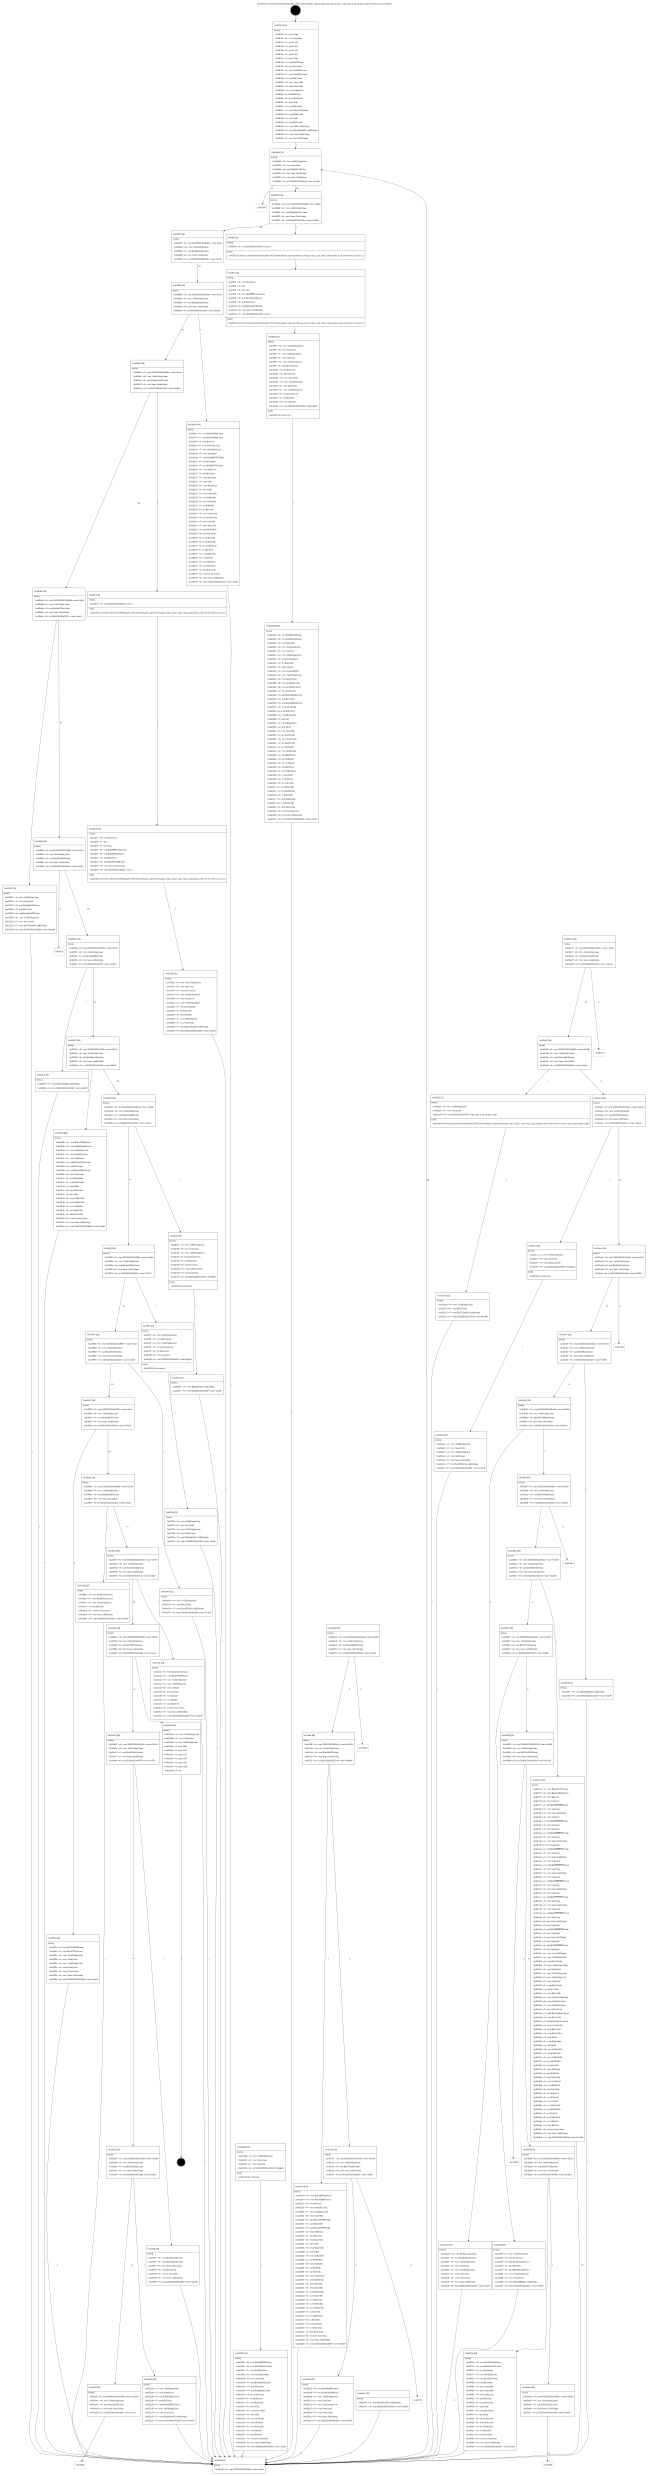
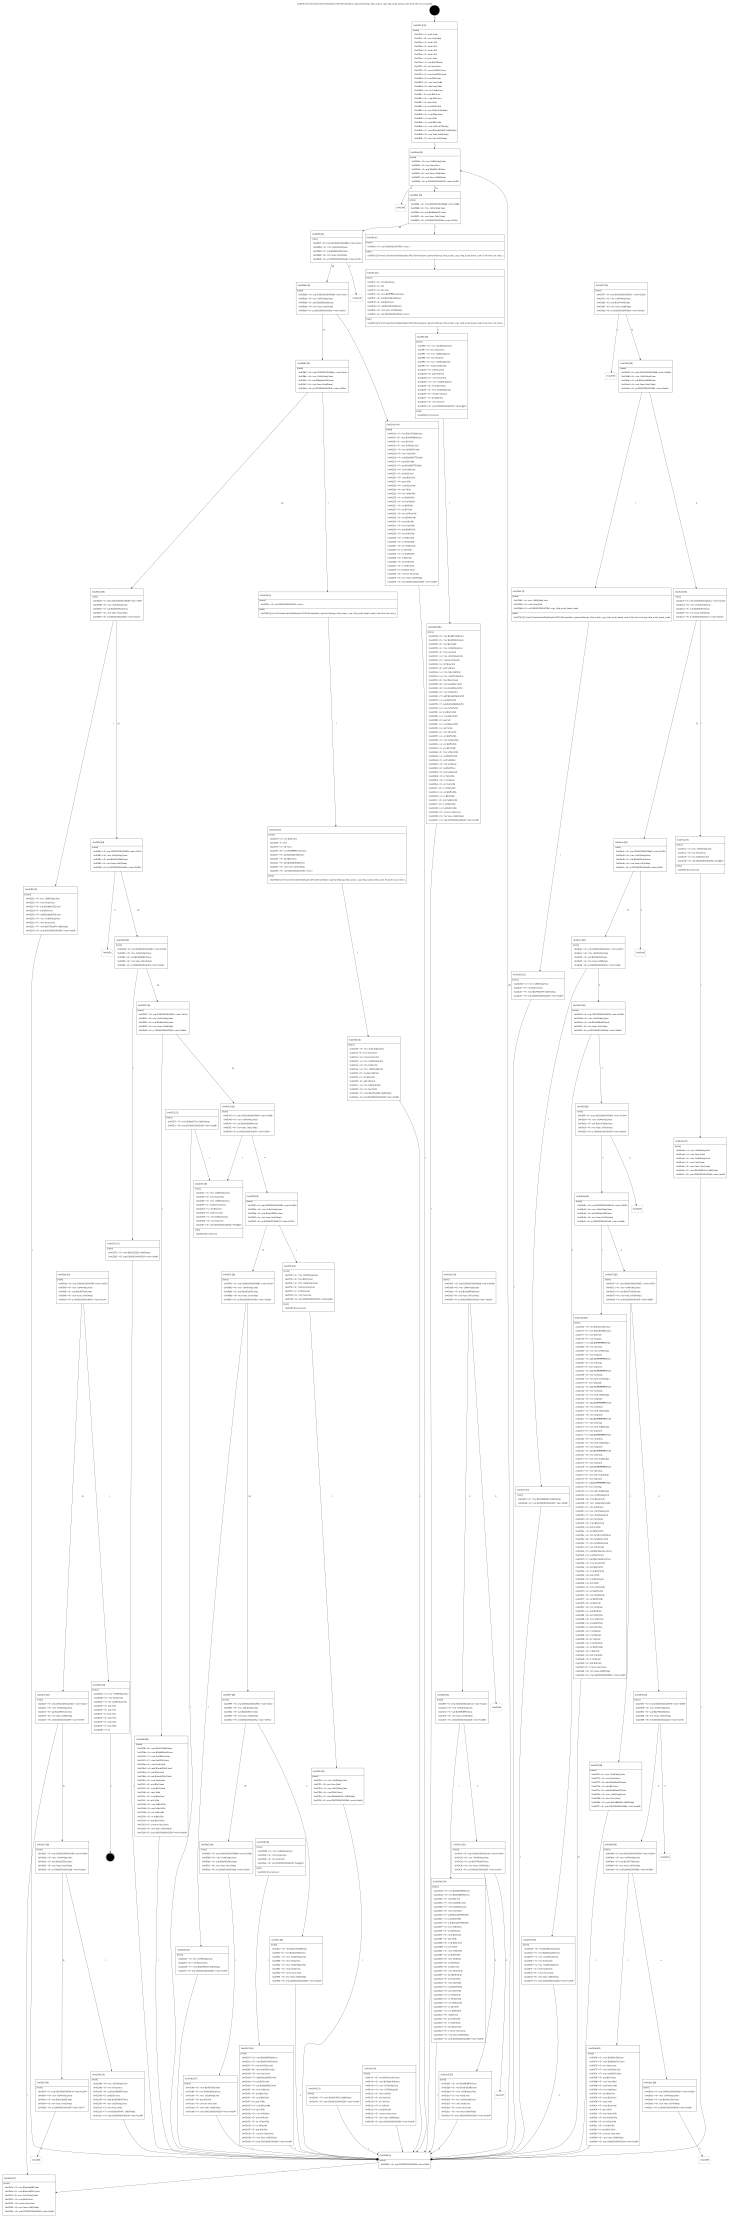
none -> (357, 298)
(195, 1331) -> (202, 1154)
(133, 1564) -> none
(200, 2374) -> (218, 2177)
